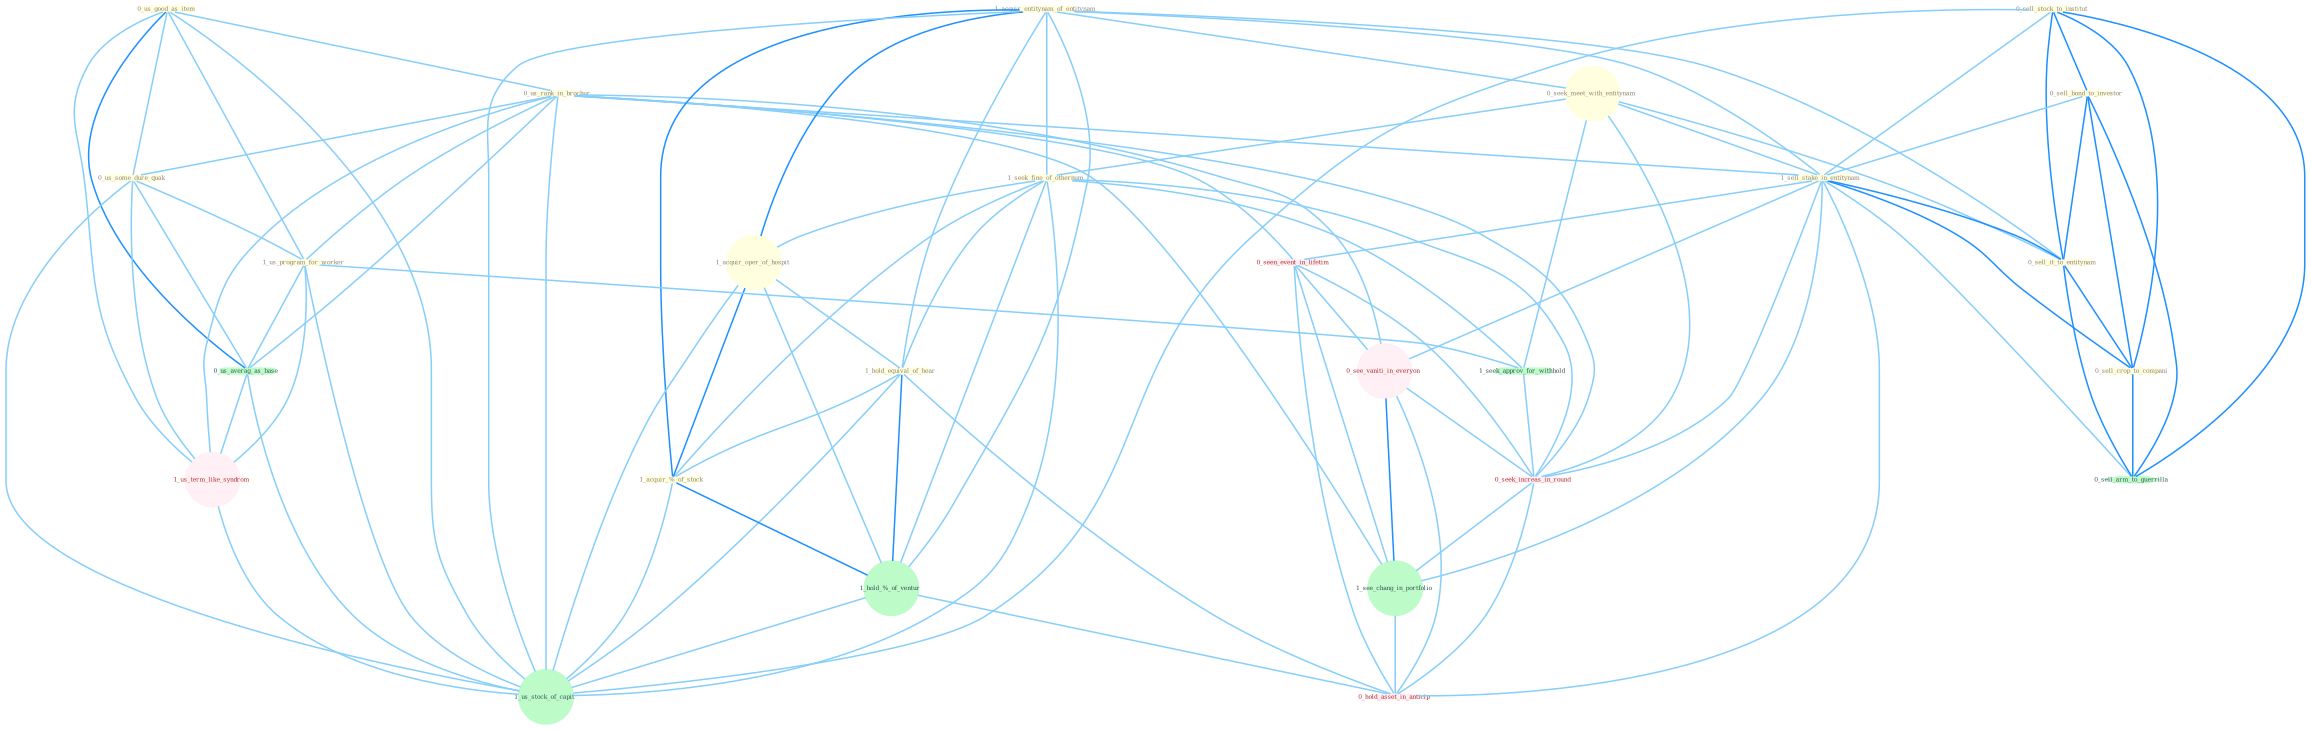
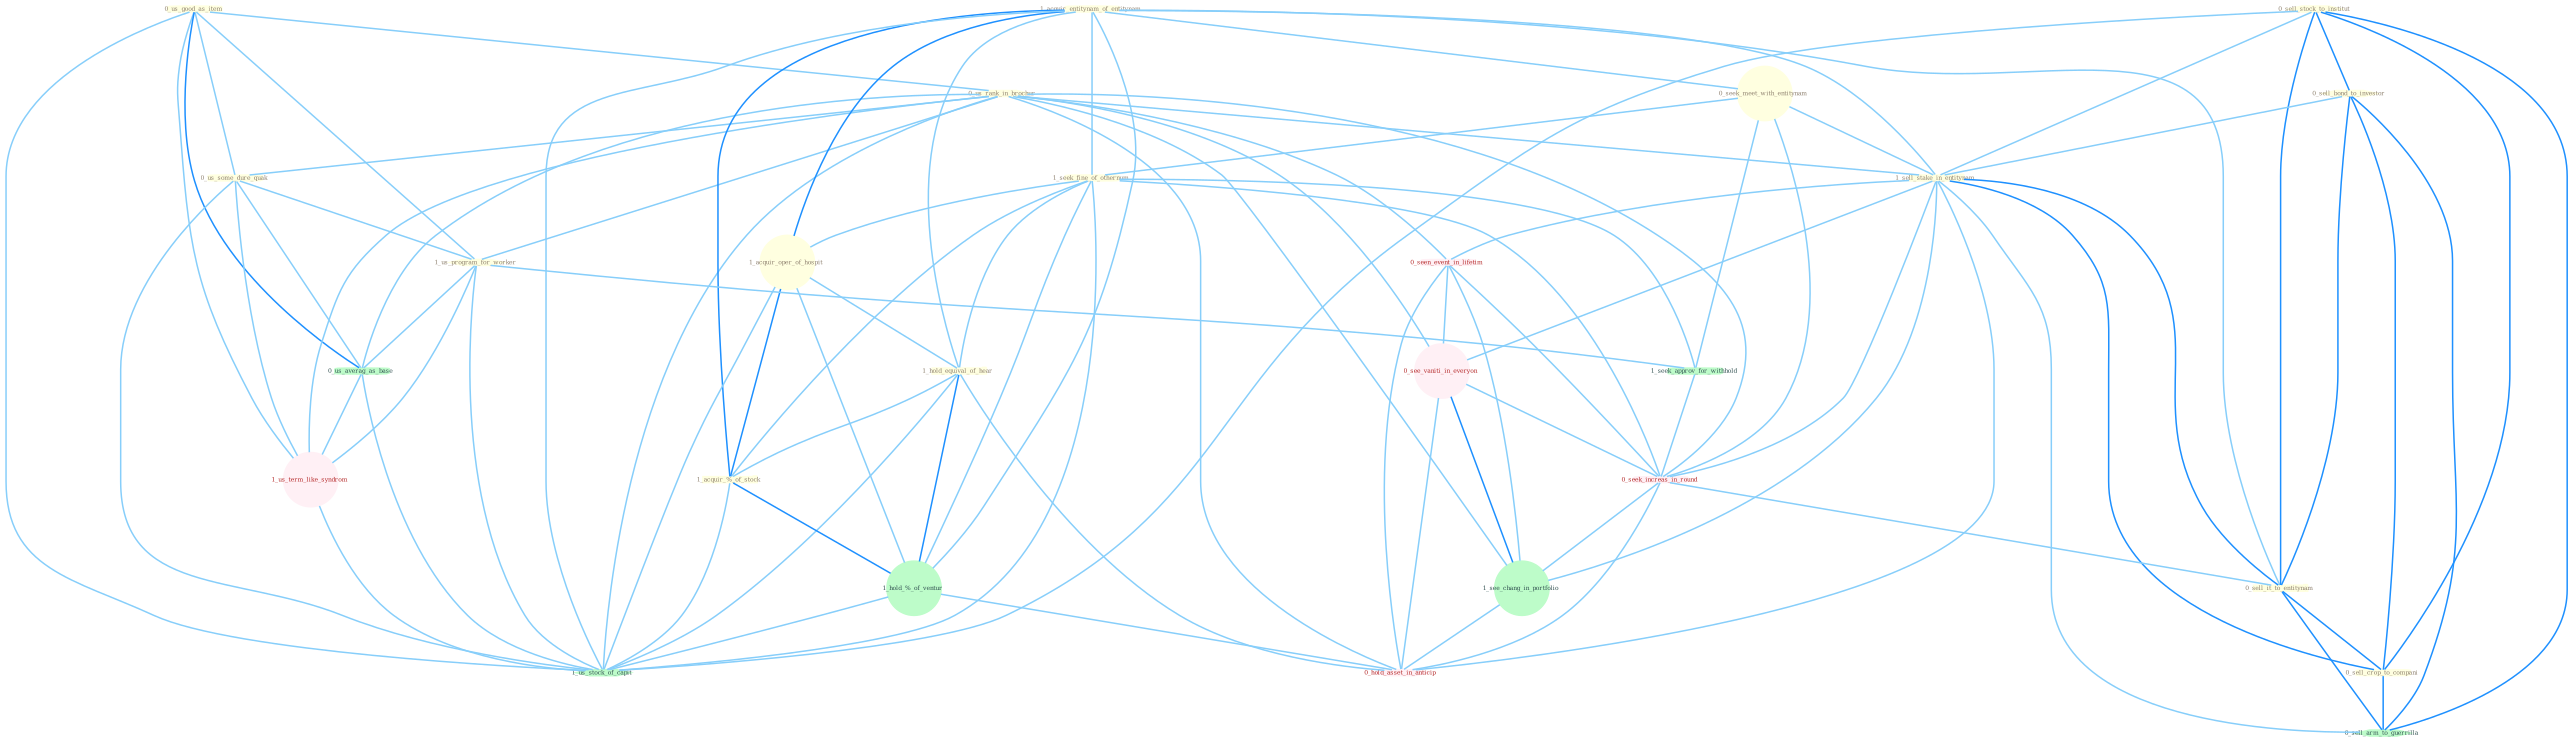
(1822, 161) -> (1986, 536)
none -> (1201, 380)
(546, 697) -> (603, 673)
